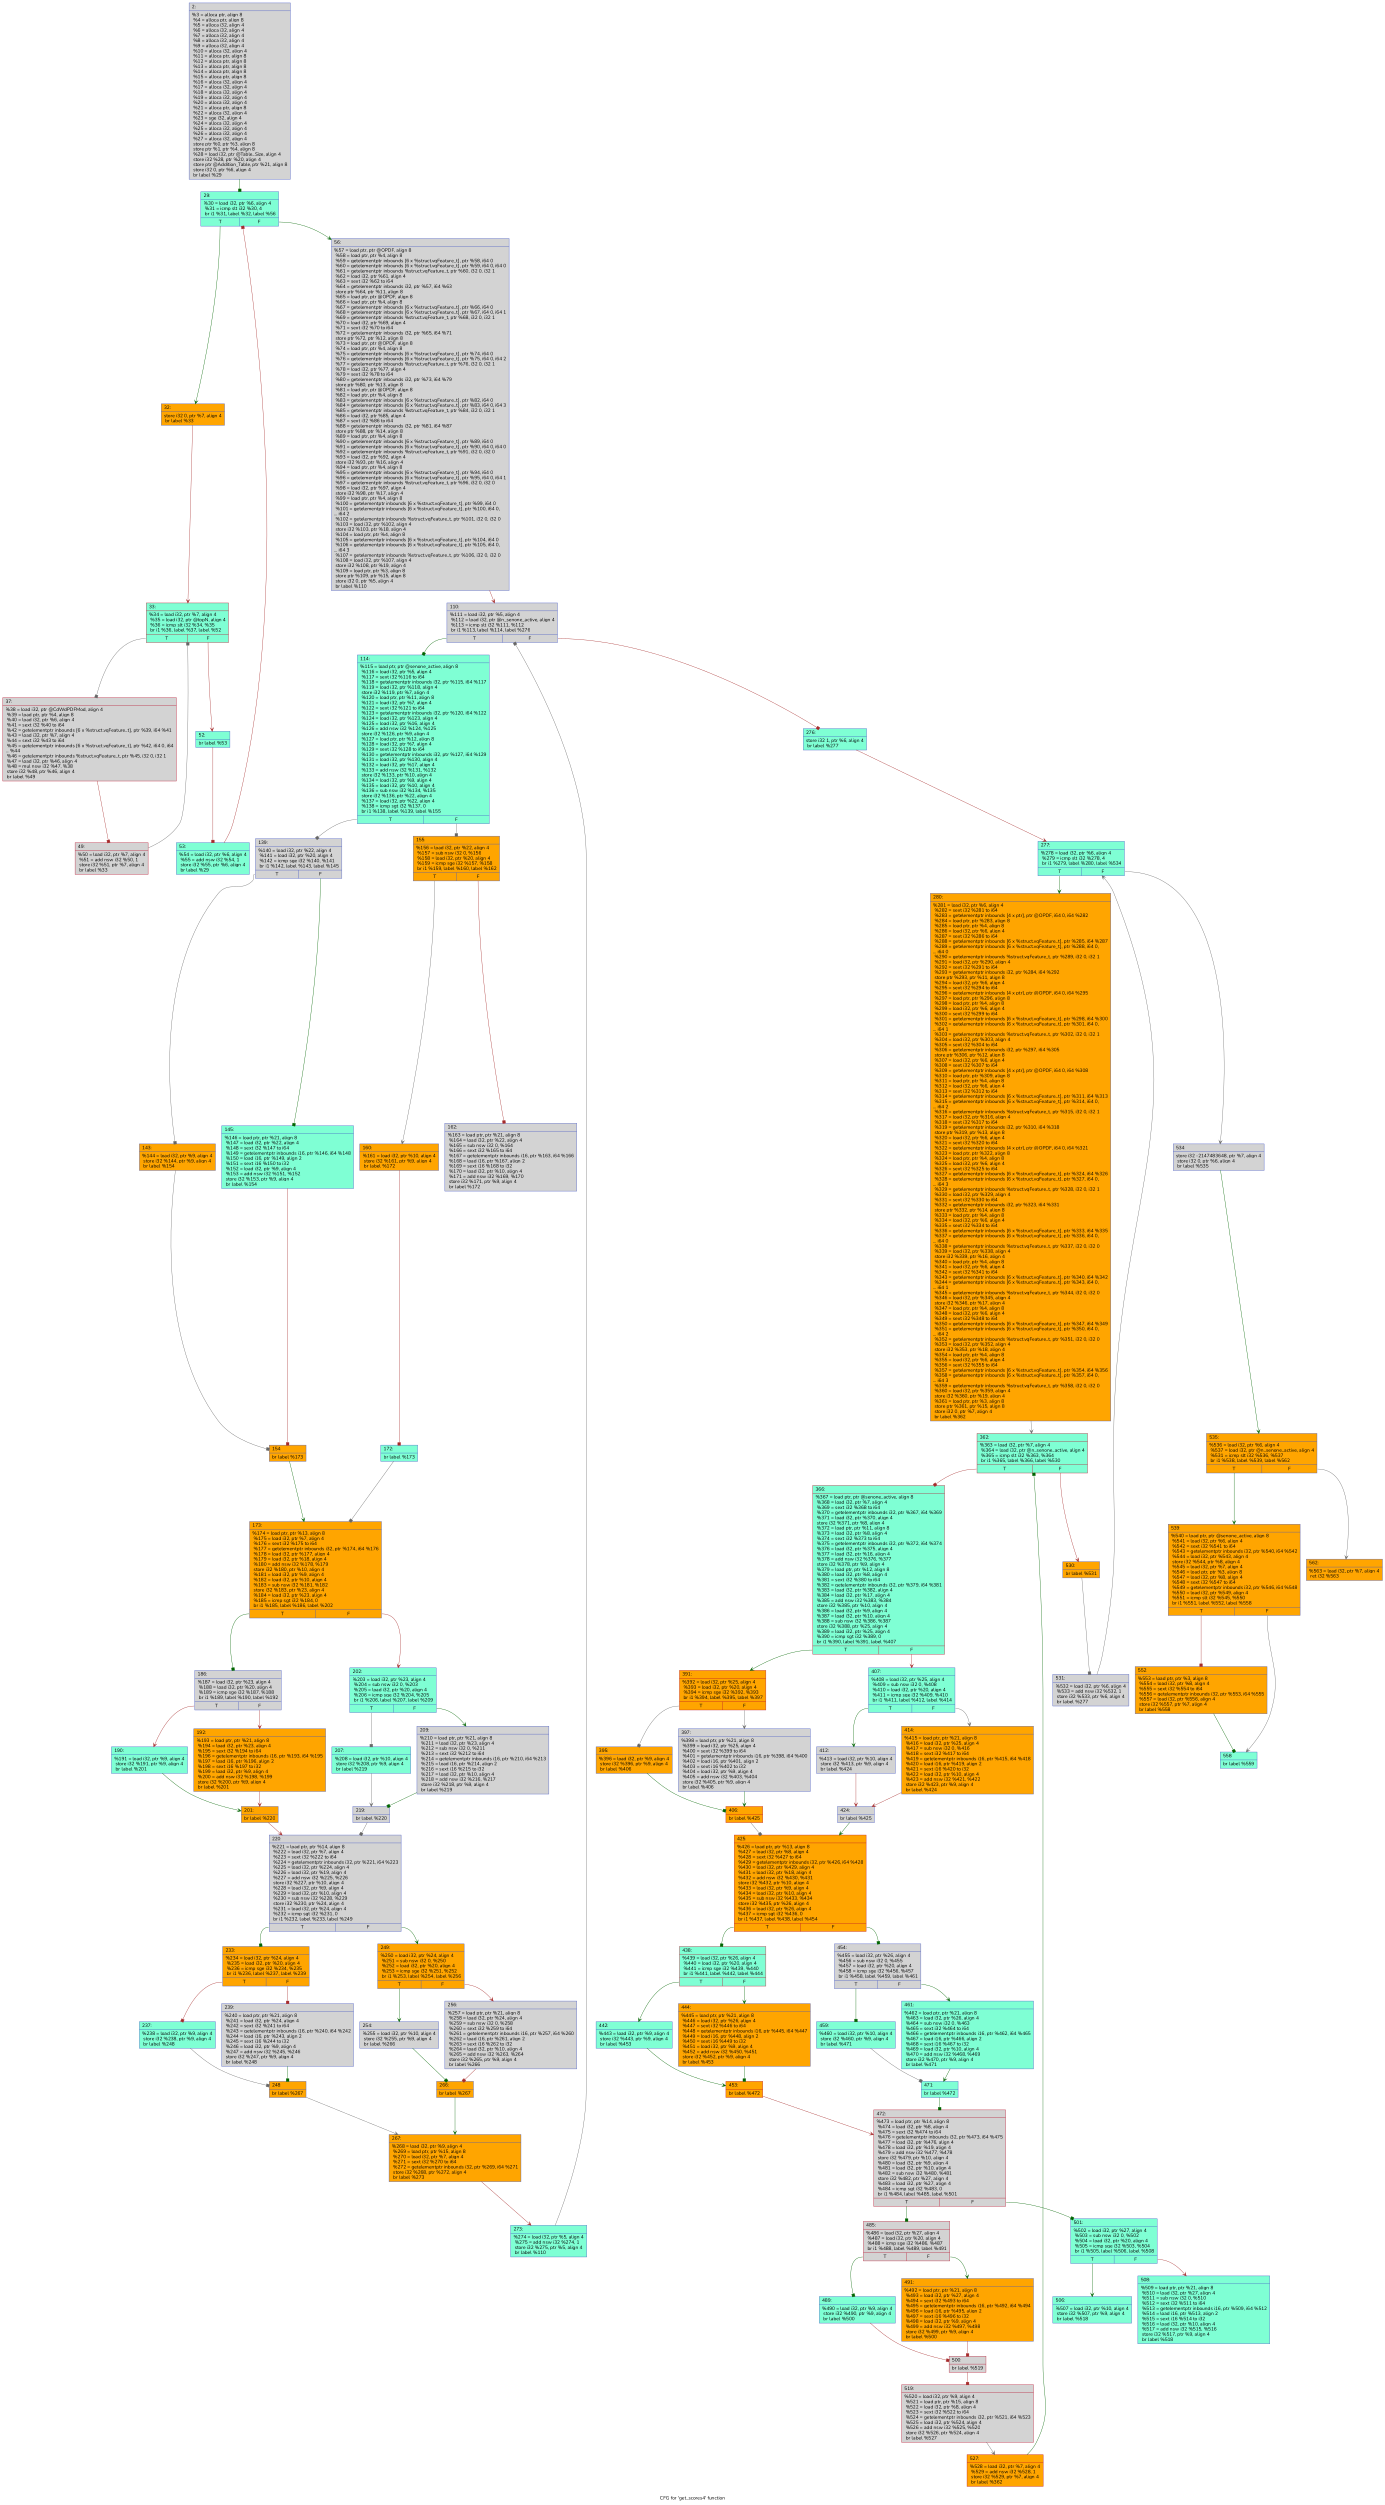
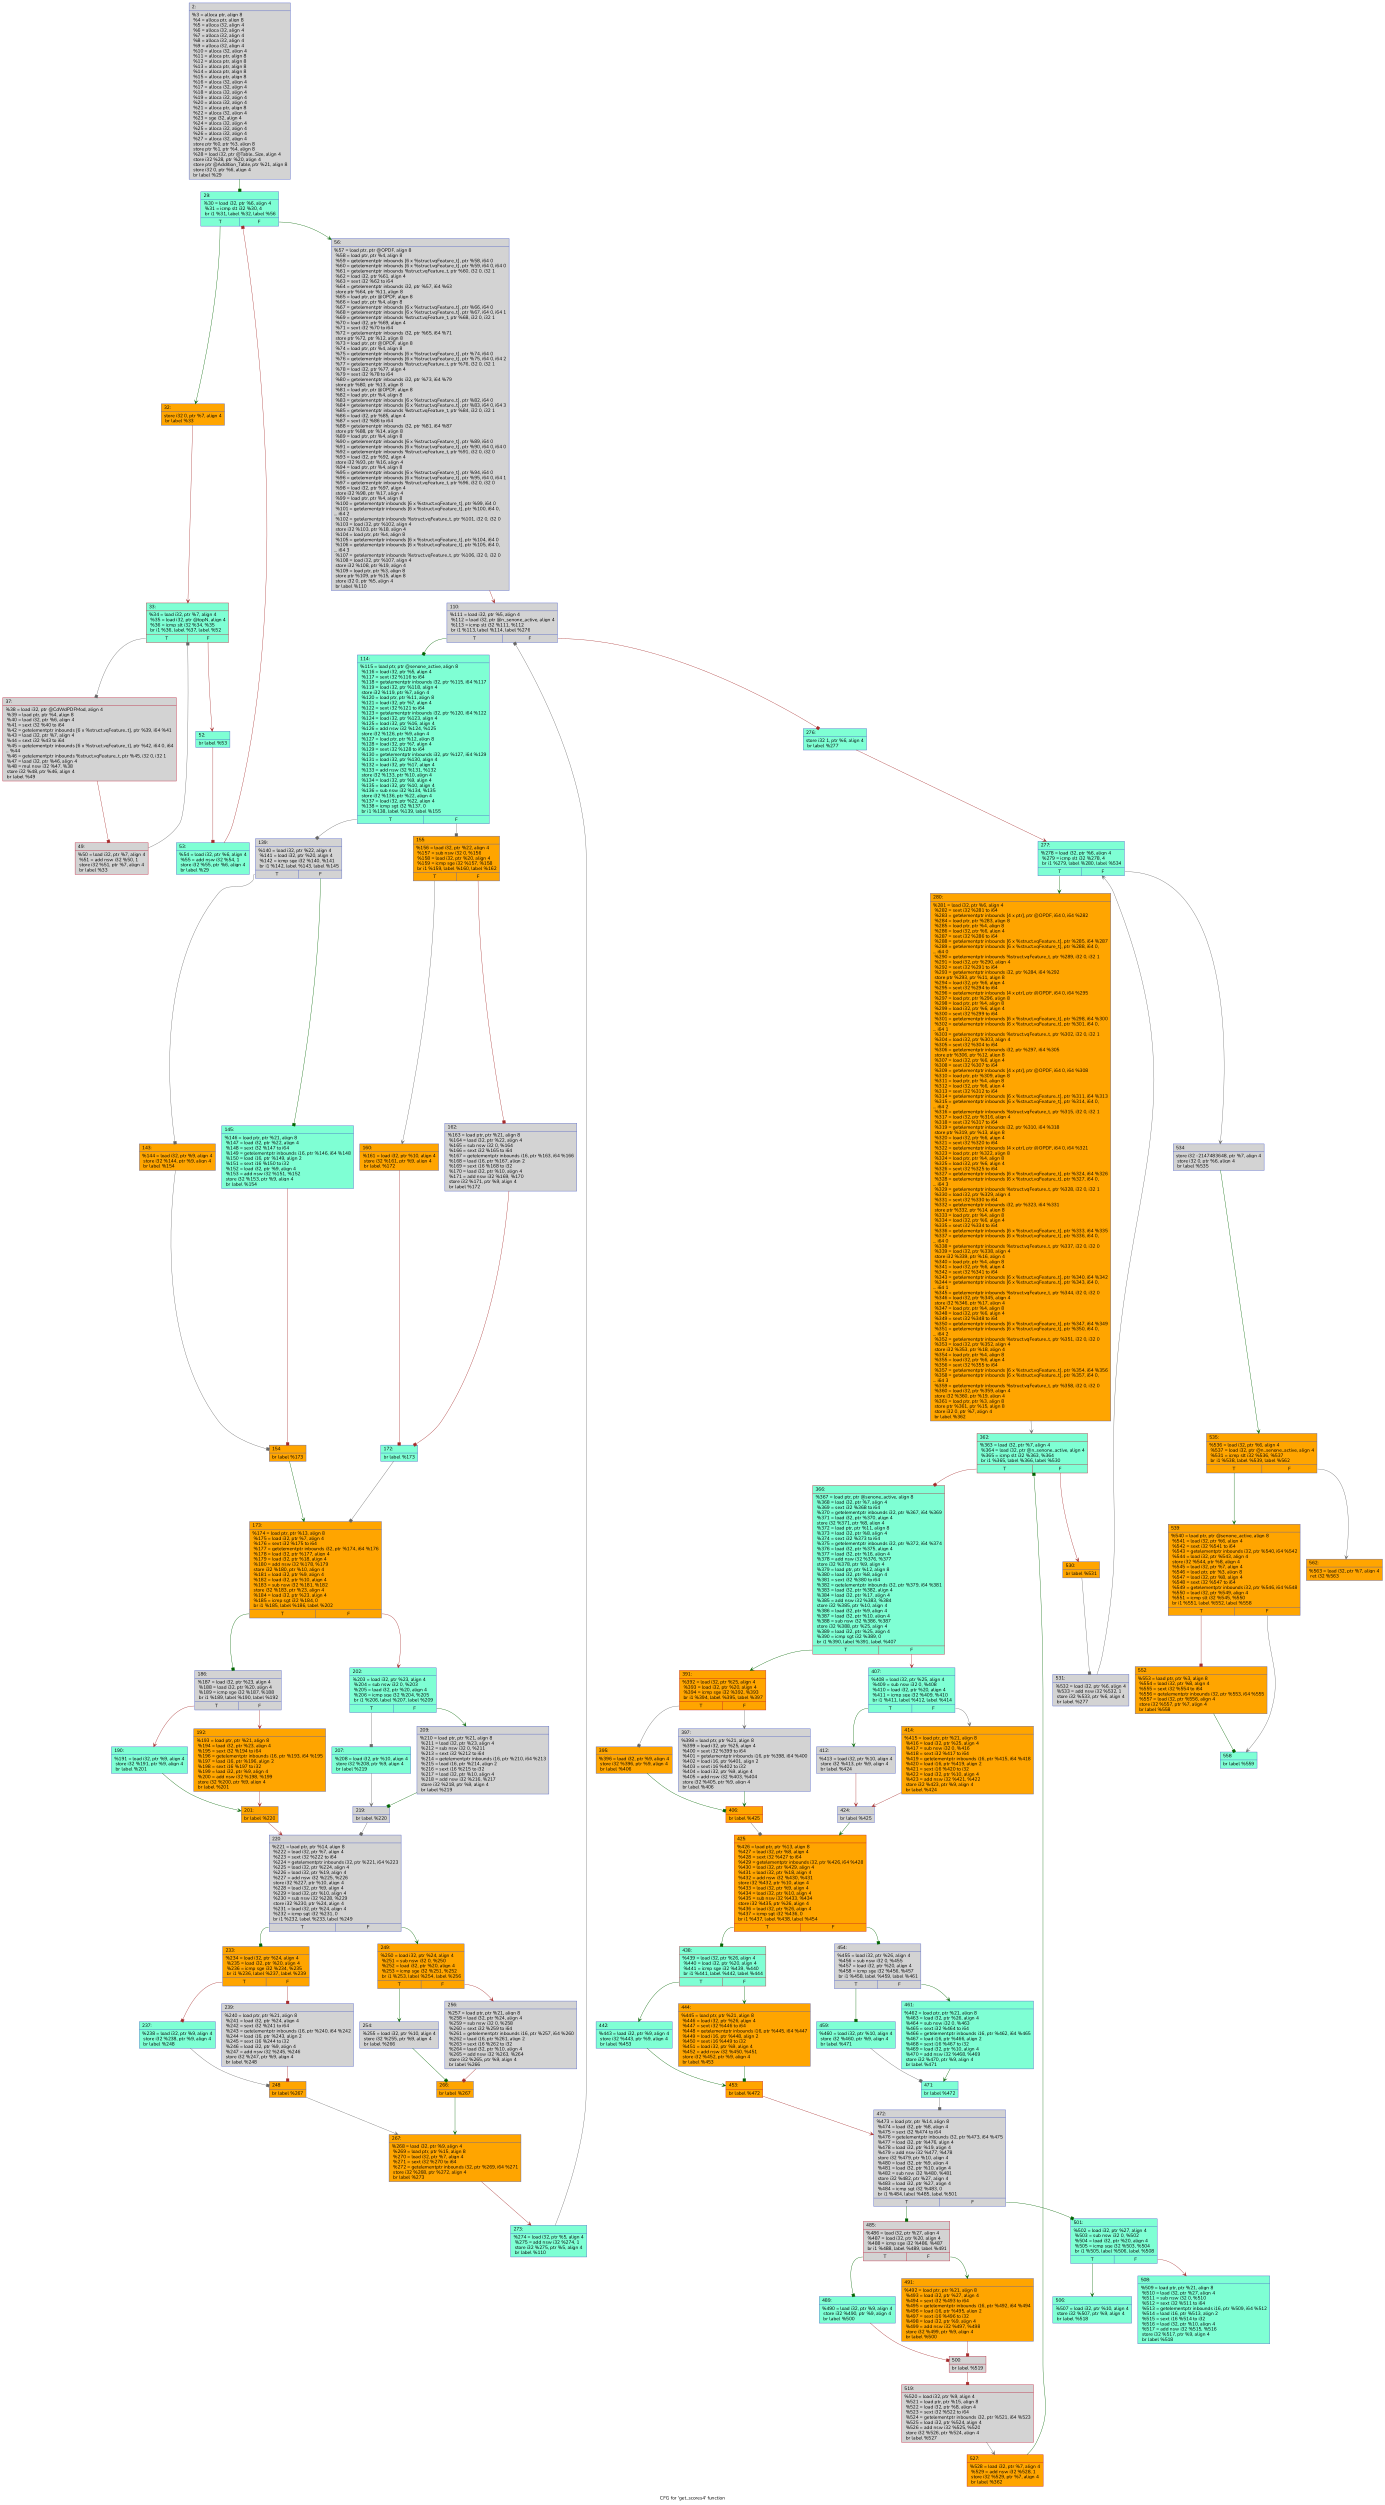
none -> (484, 1326)
(288, 2072) -> (288, 2072)
(940, 2102) -> (940, 2102)
(940, 2158) -> (940, 2158)
